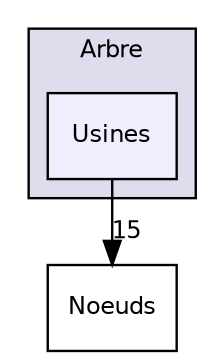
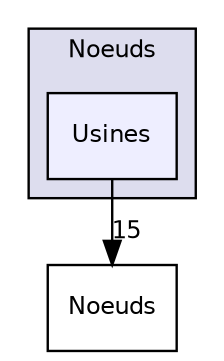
(112, 51) -> (112, 51)
